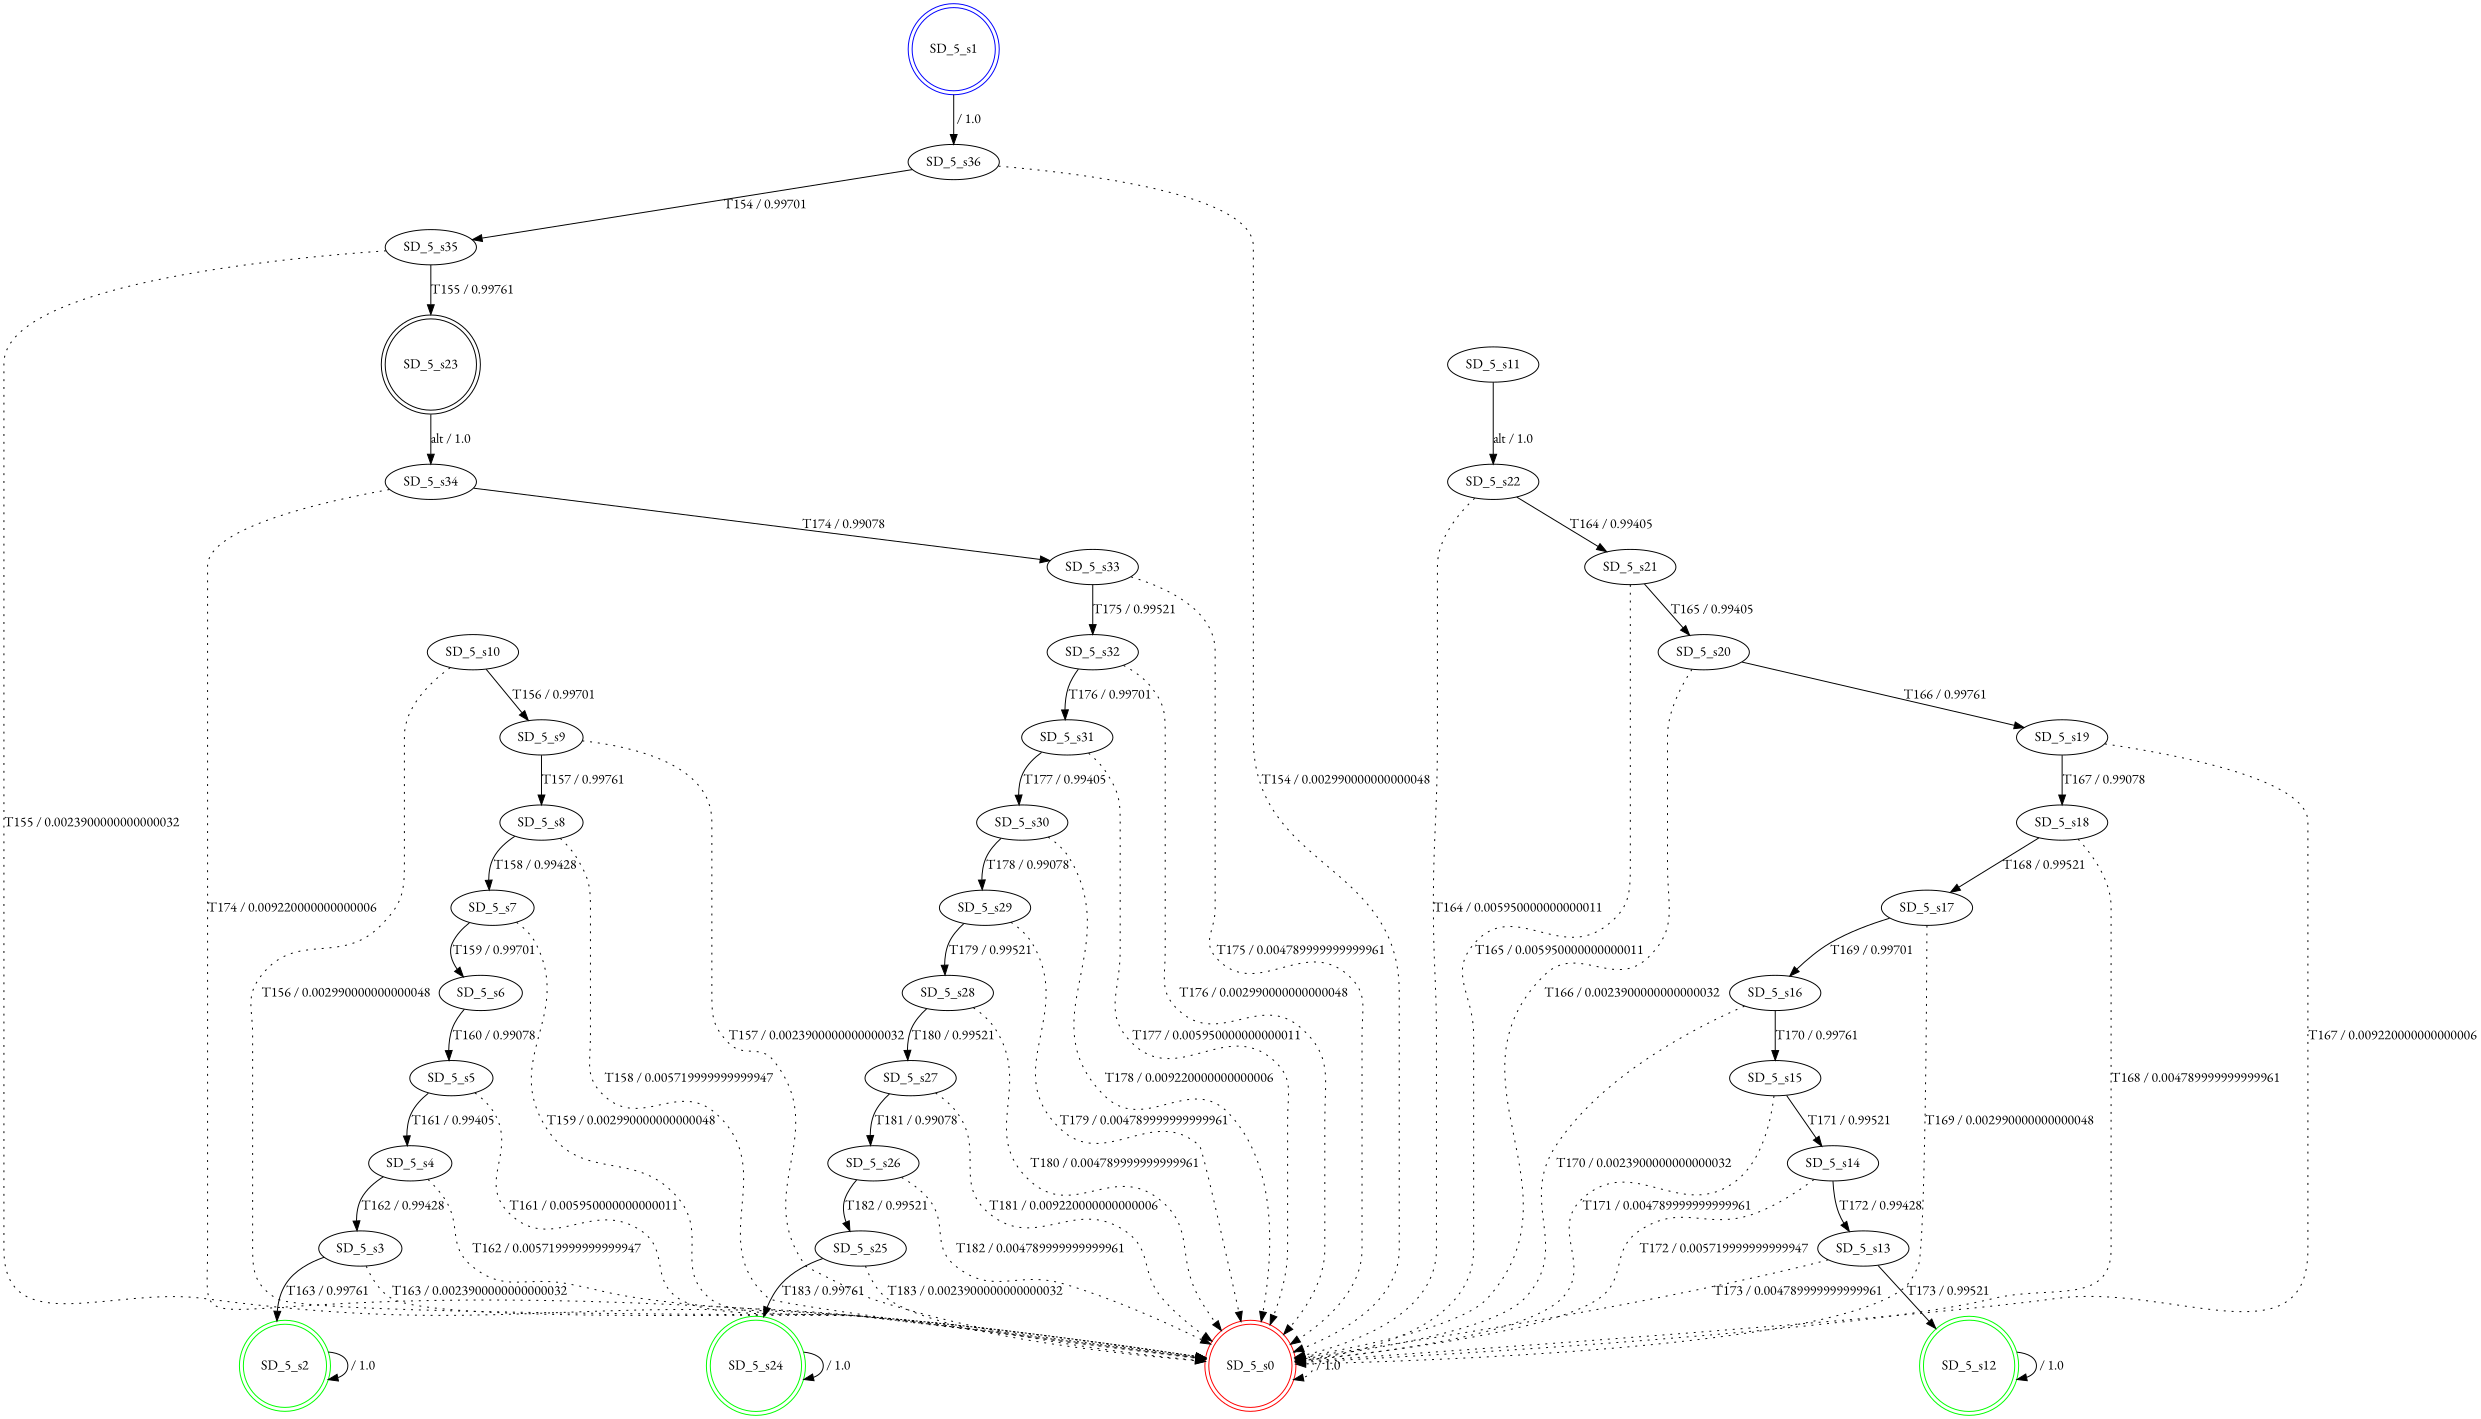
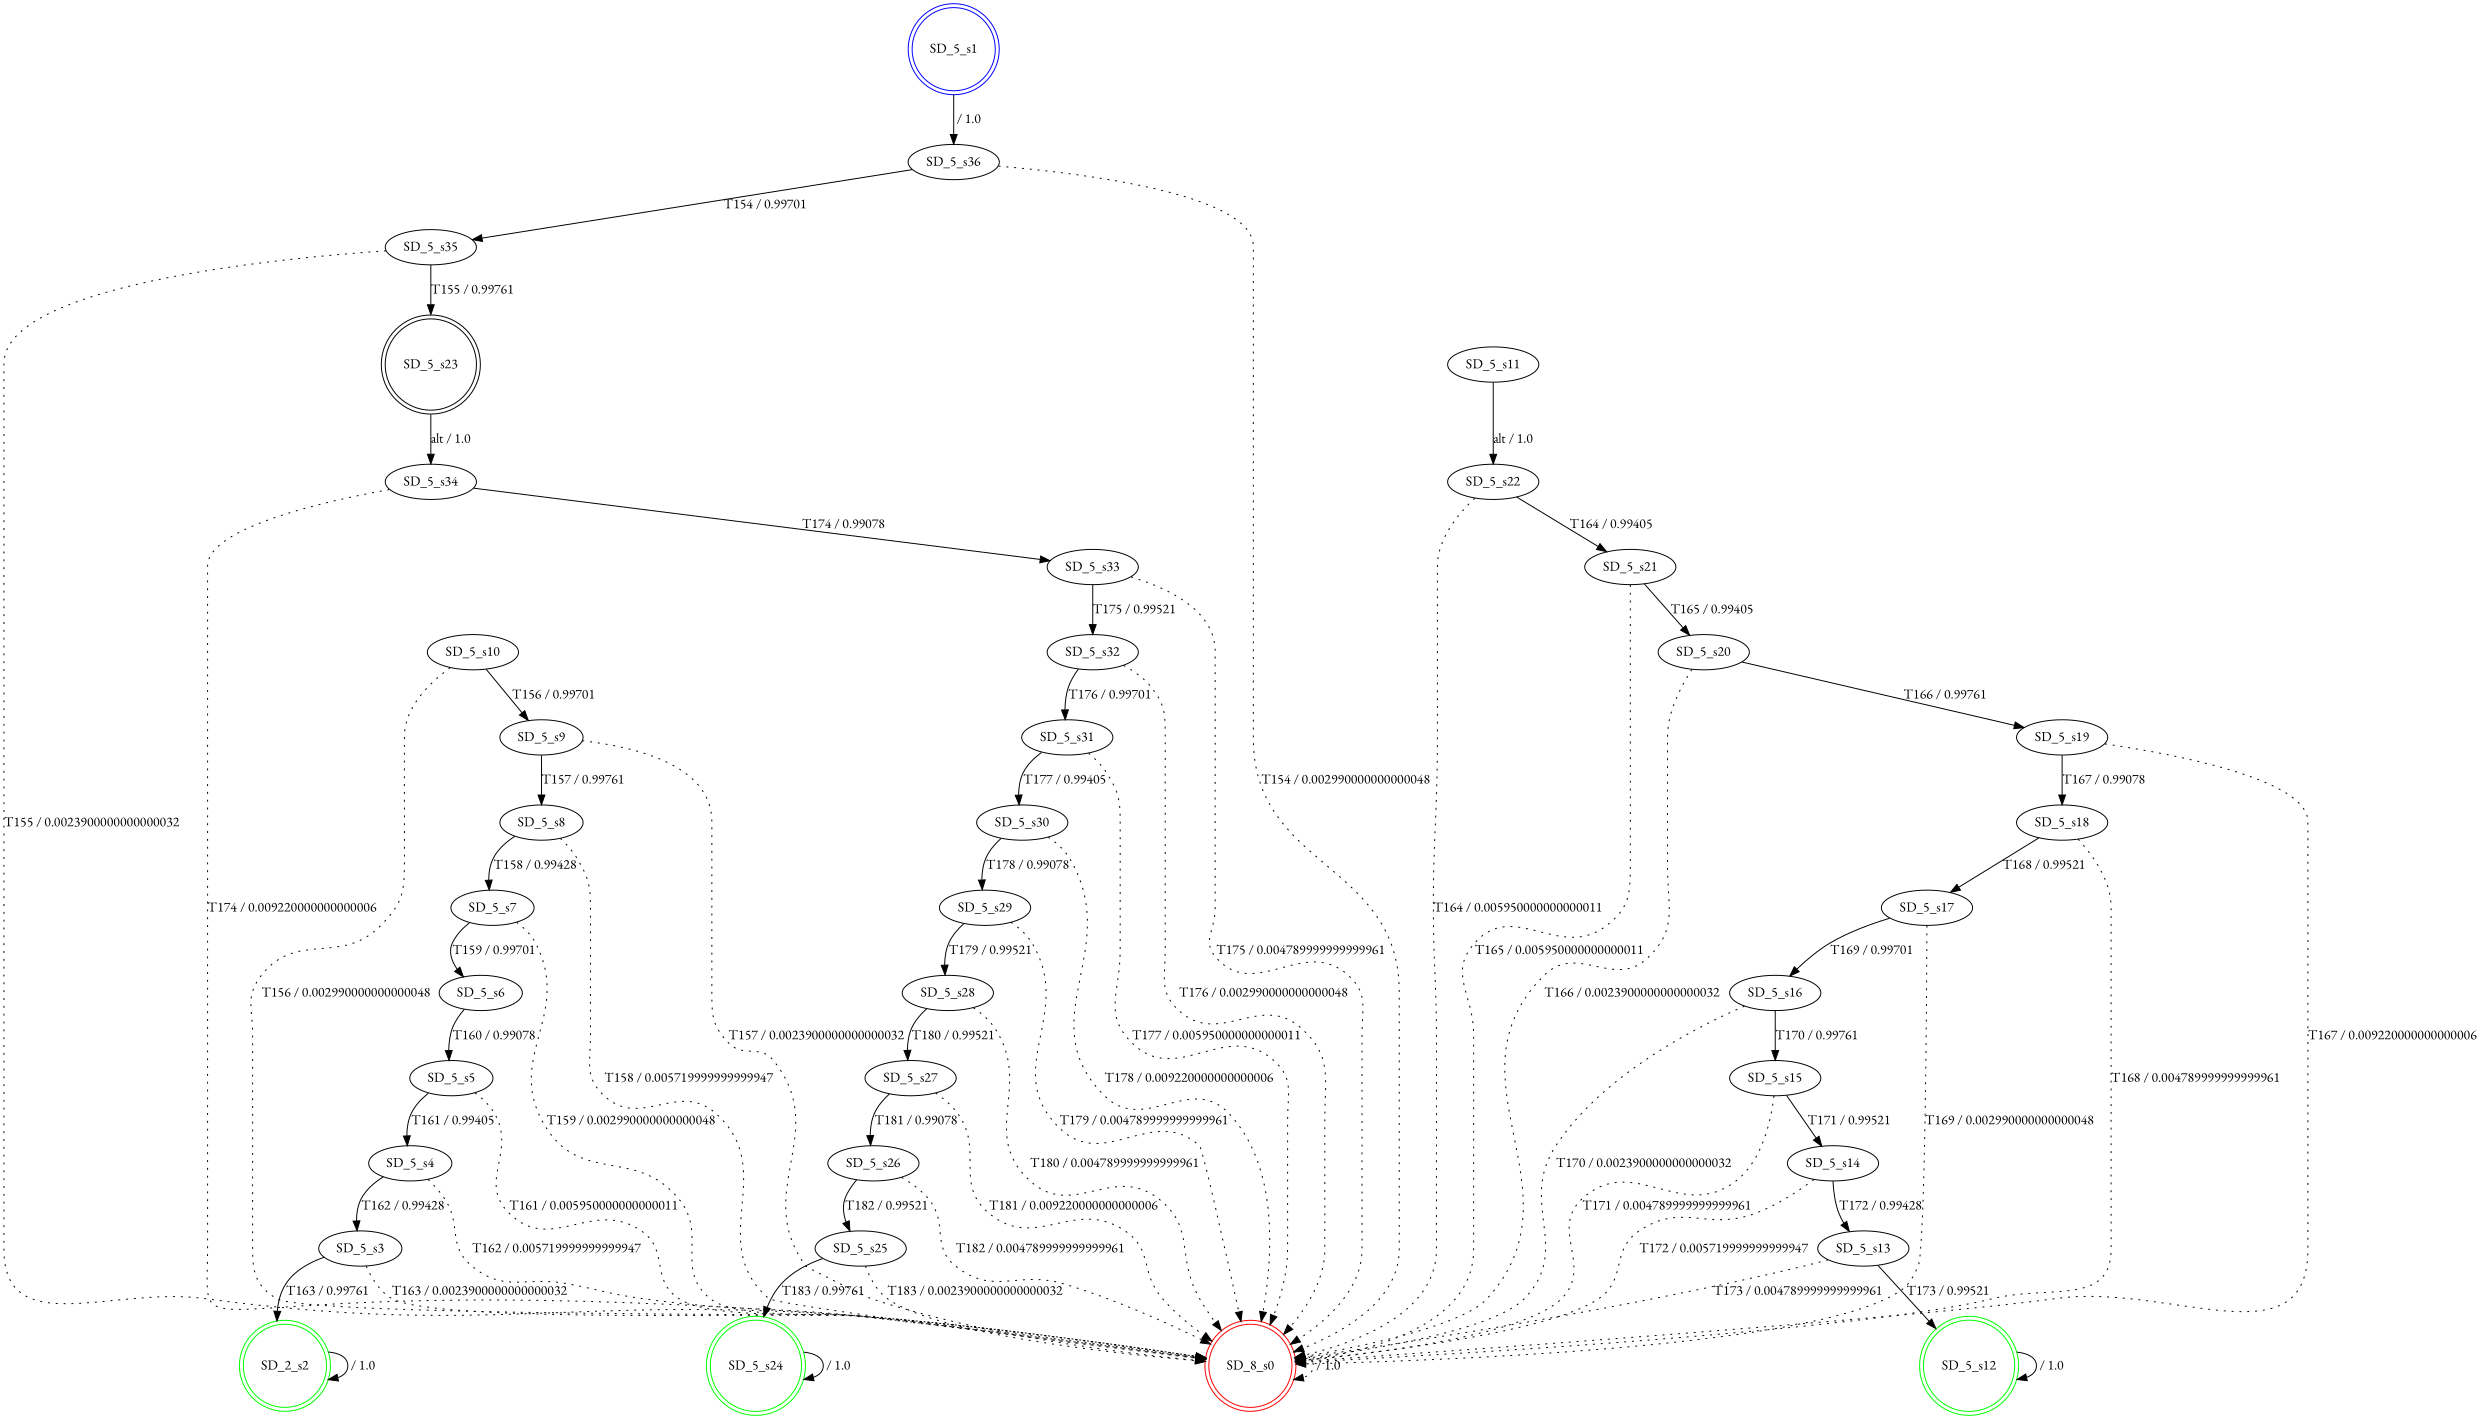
(285, 1366) -> (285, 1366)
(1250, 1366) -> (1250, 1366)
